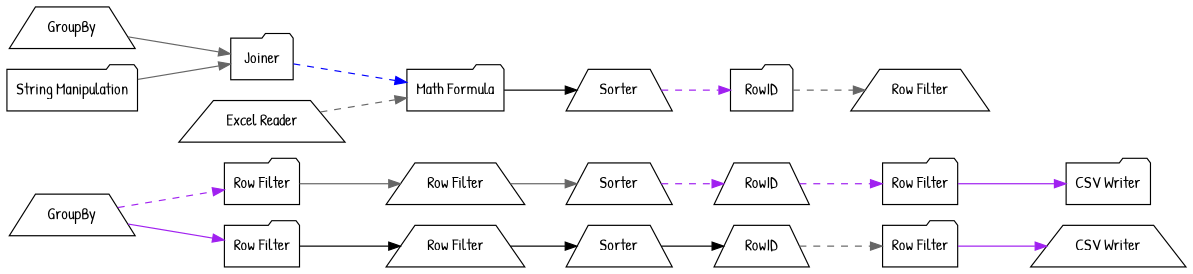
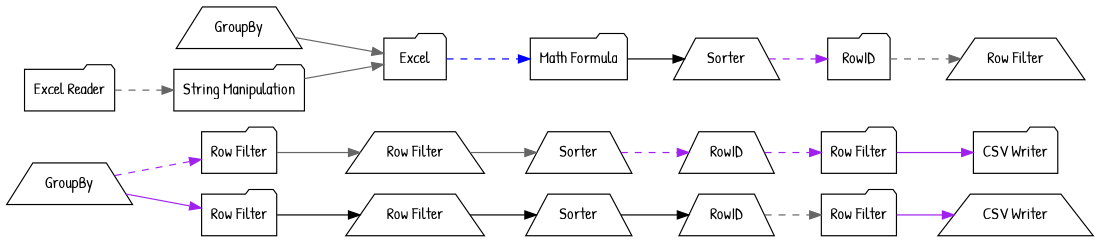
(262, 59) -> (415, 59)
(358, 106) -> (138, 90)
(262, 121) -> (70, 90)
